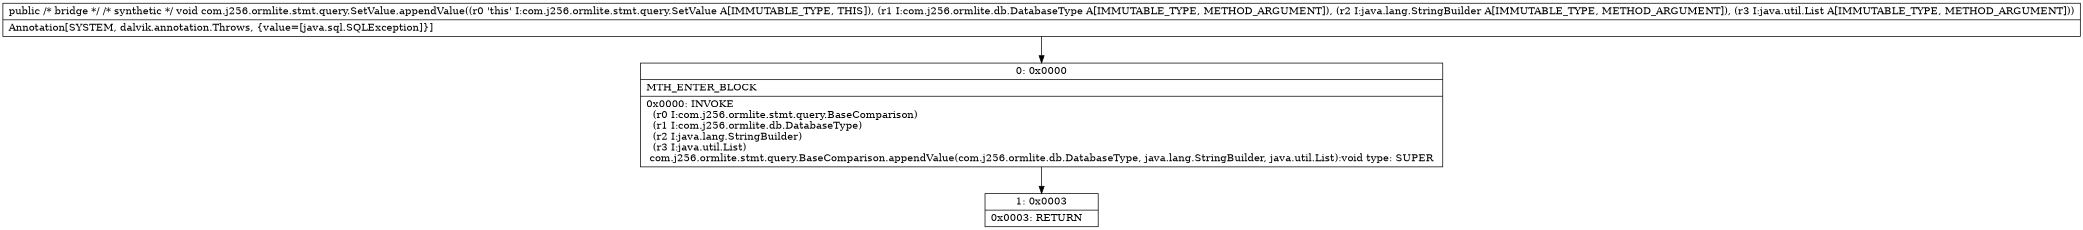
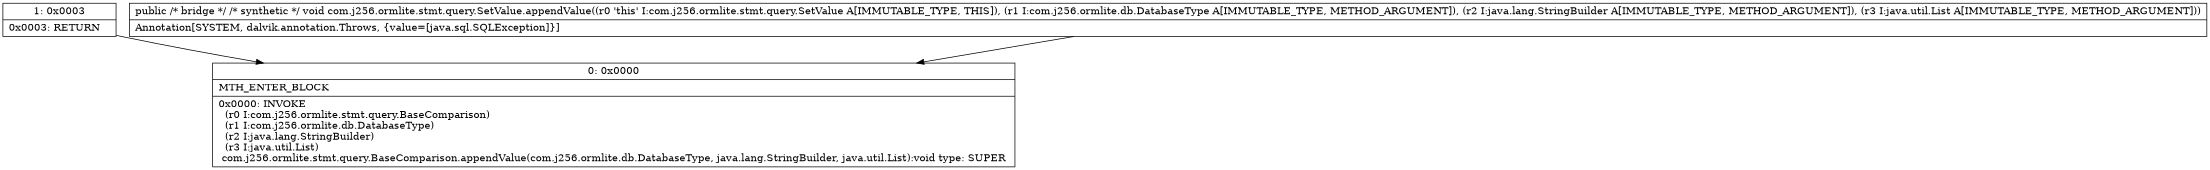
(1042, 177) -> (186, 49)
